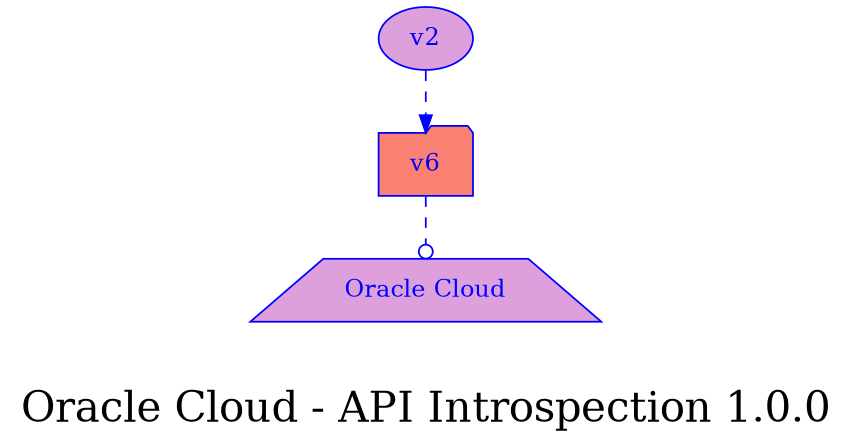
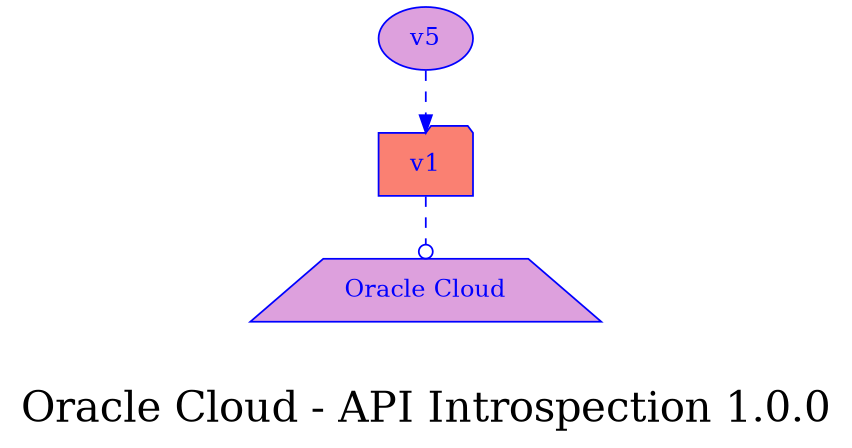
(426, 38) -> (426, 38)
(426, 164) -> (426, 164)
